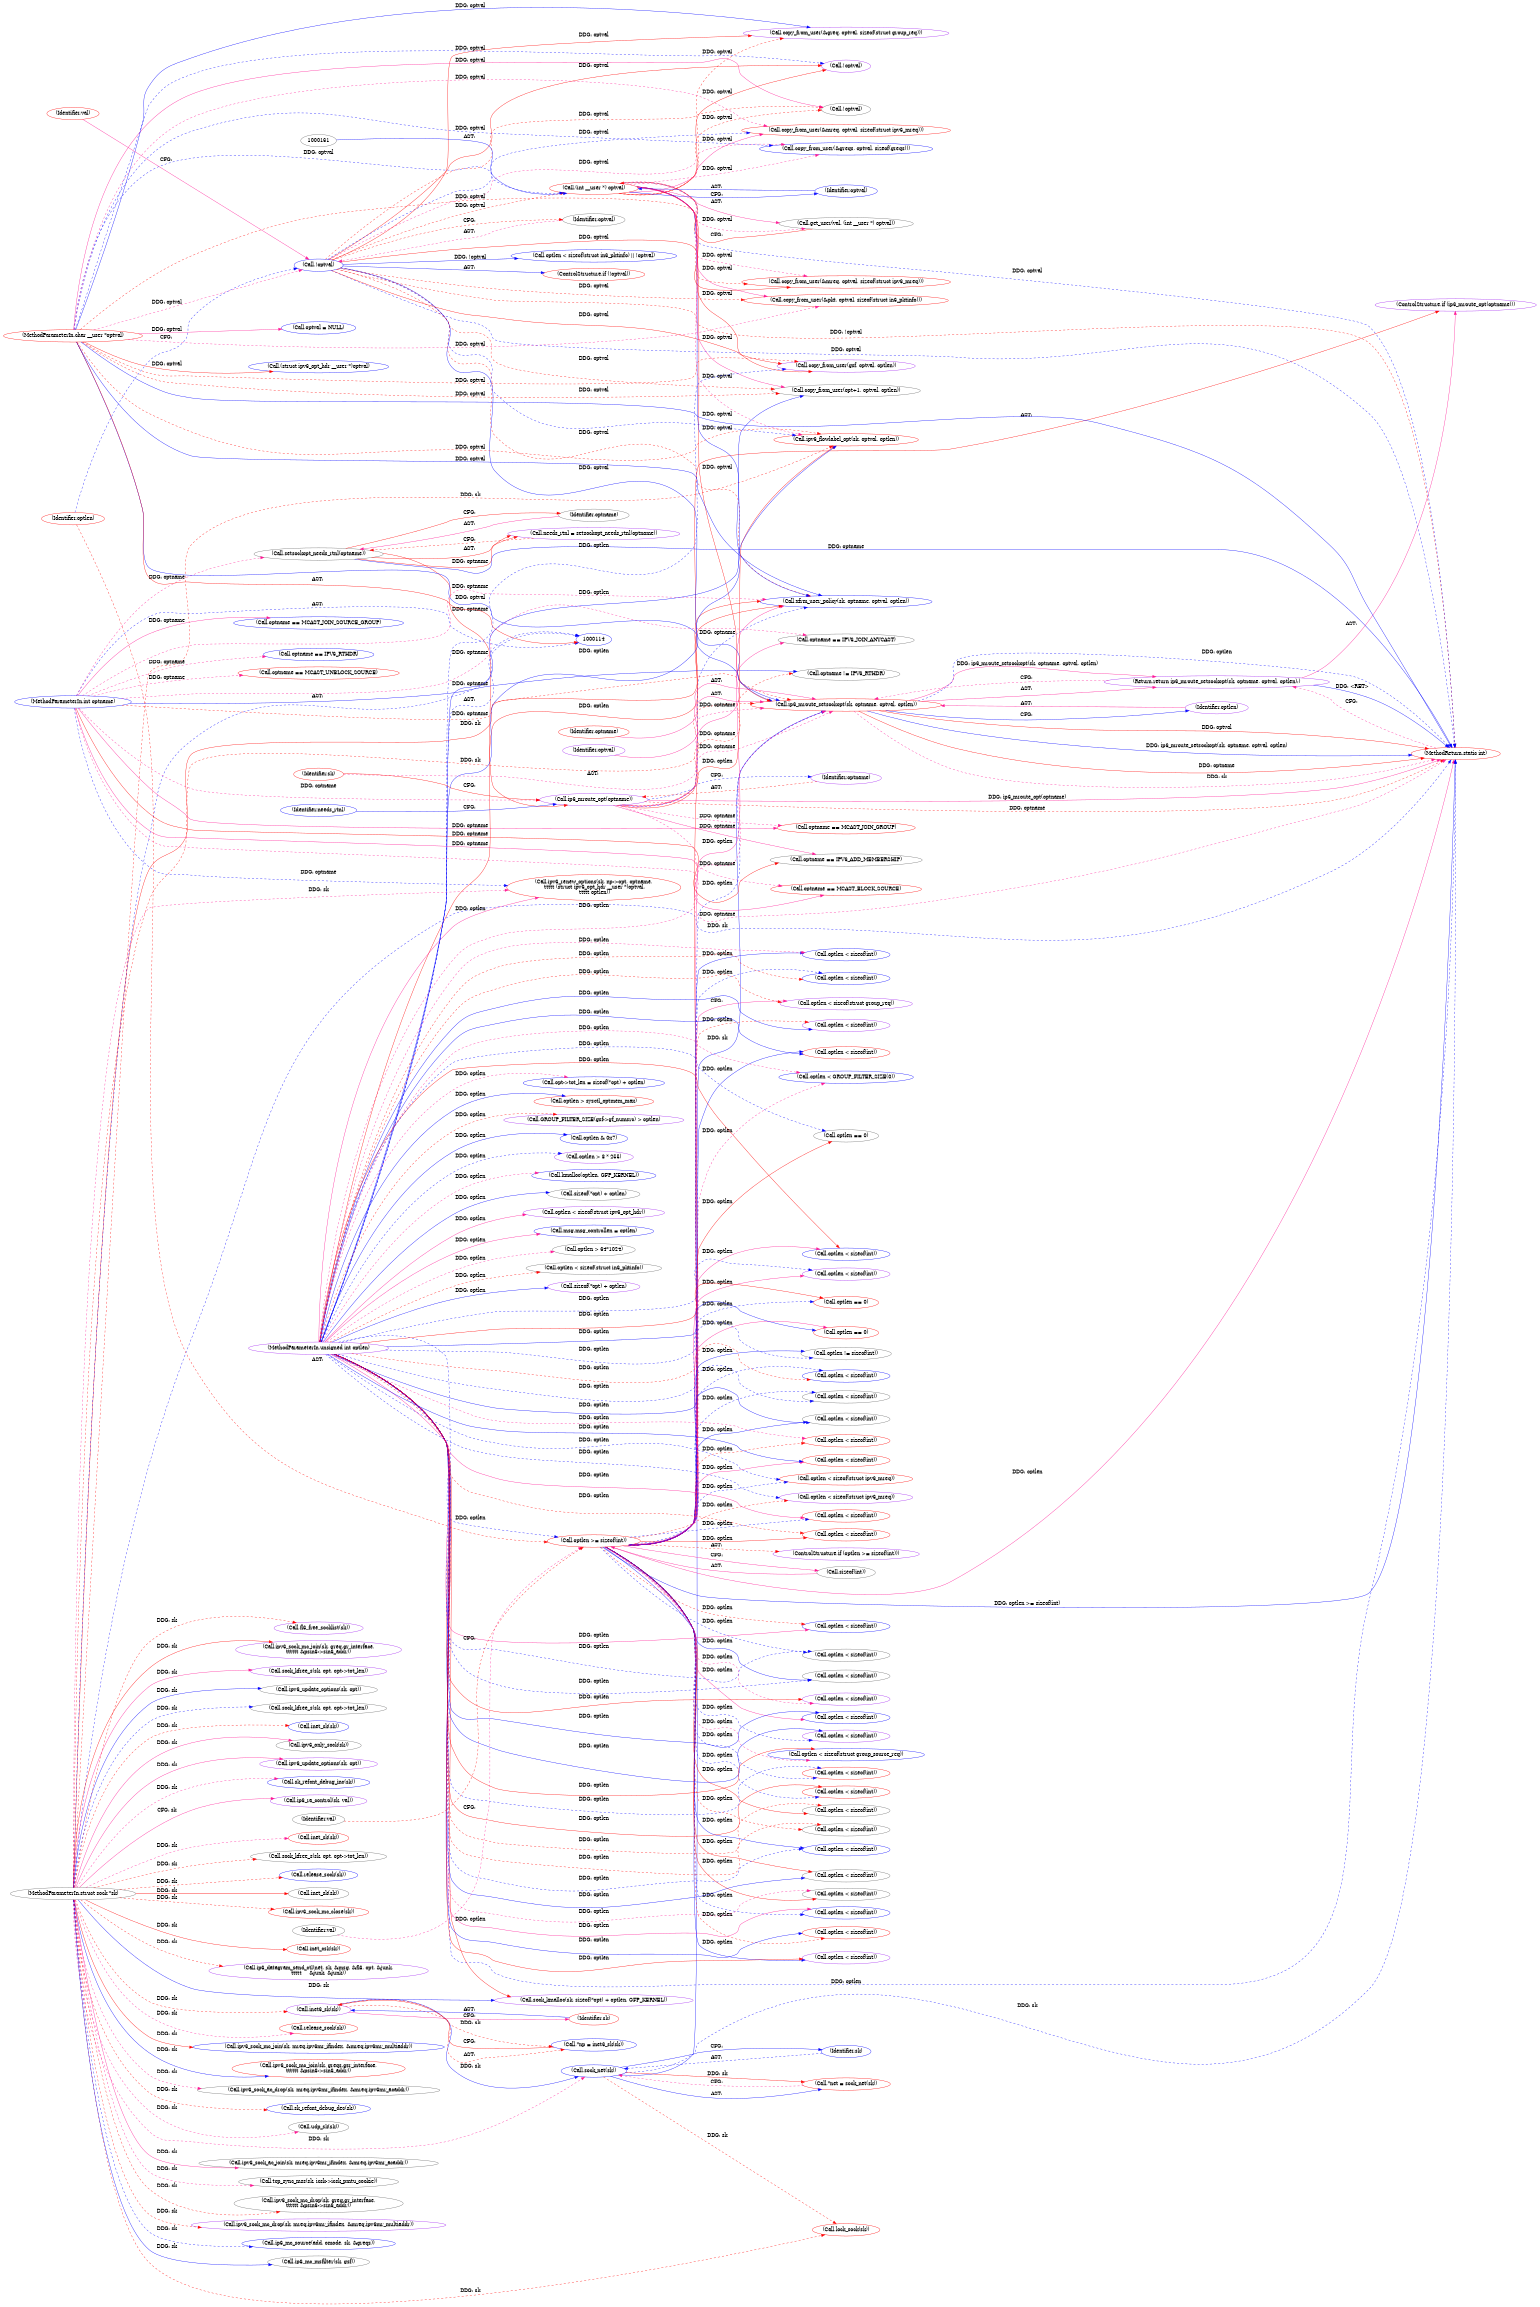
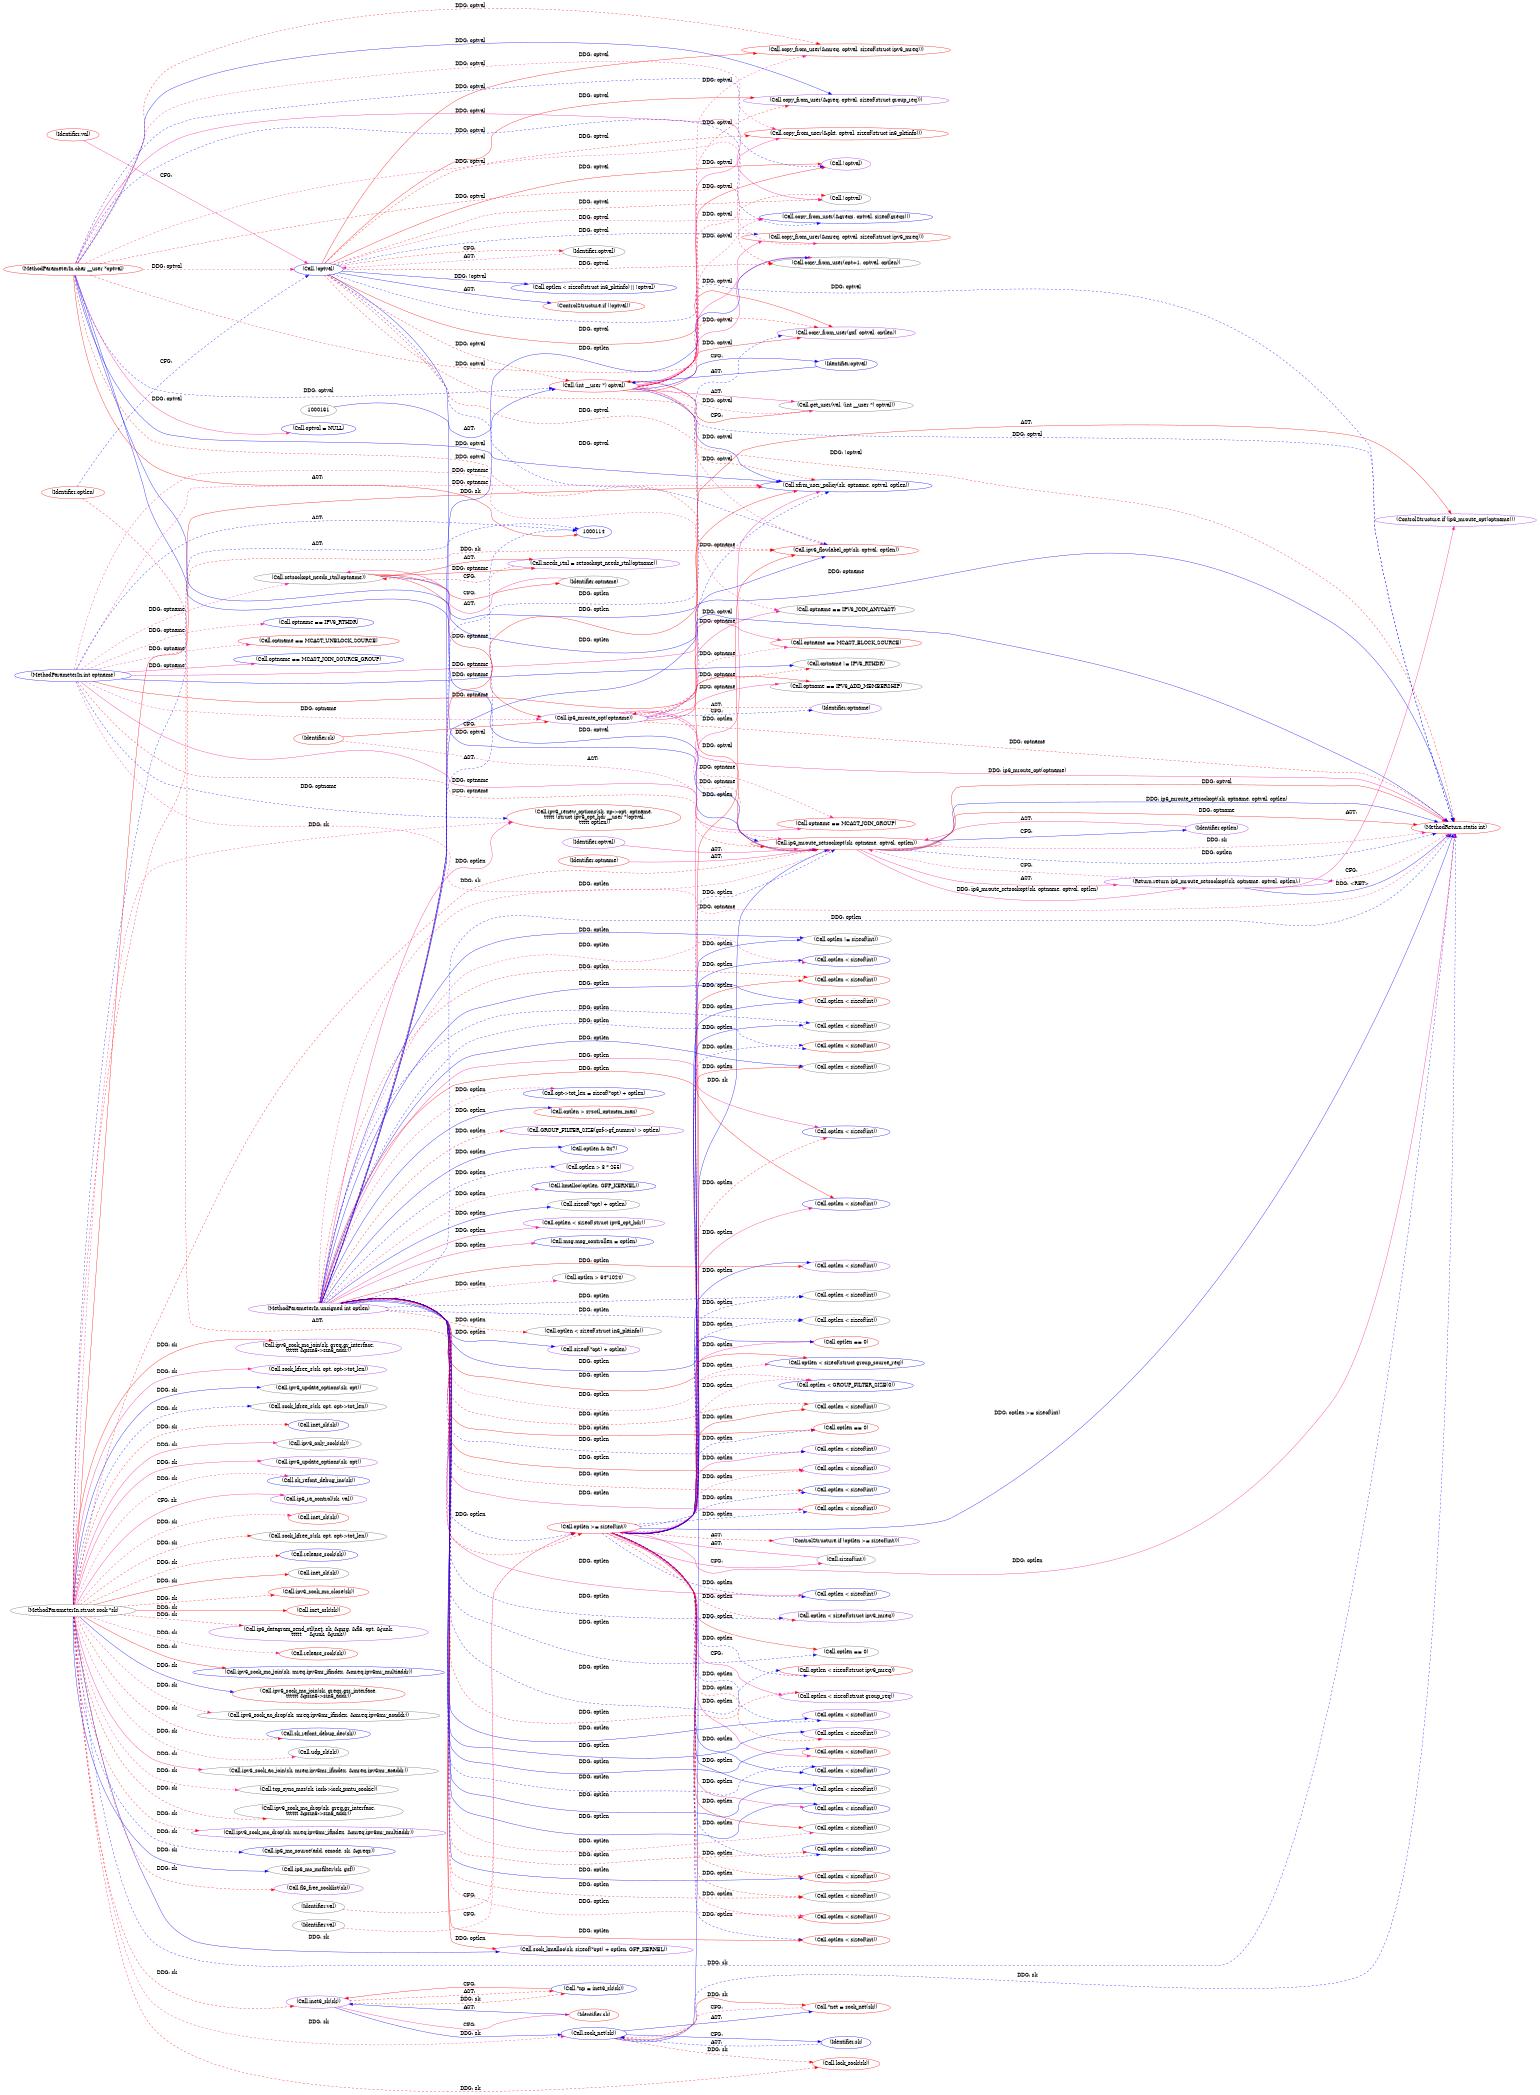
(319, 367) -> none
(319, 810) -> none
(616, 1363) -> (441, 987)
